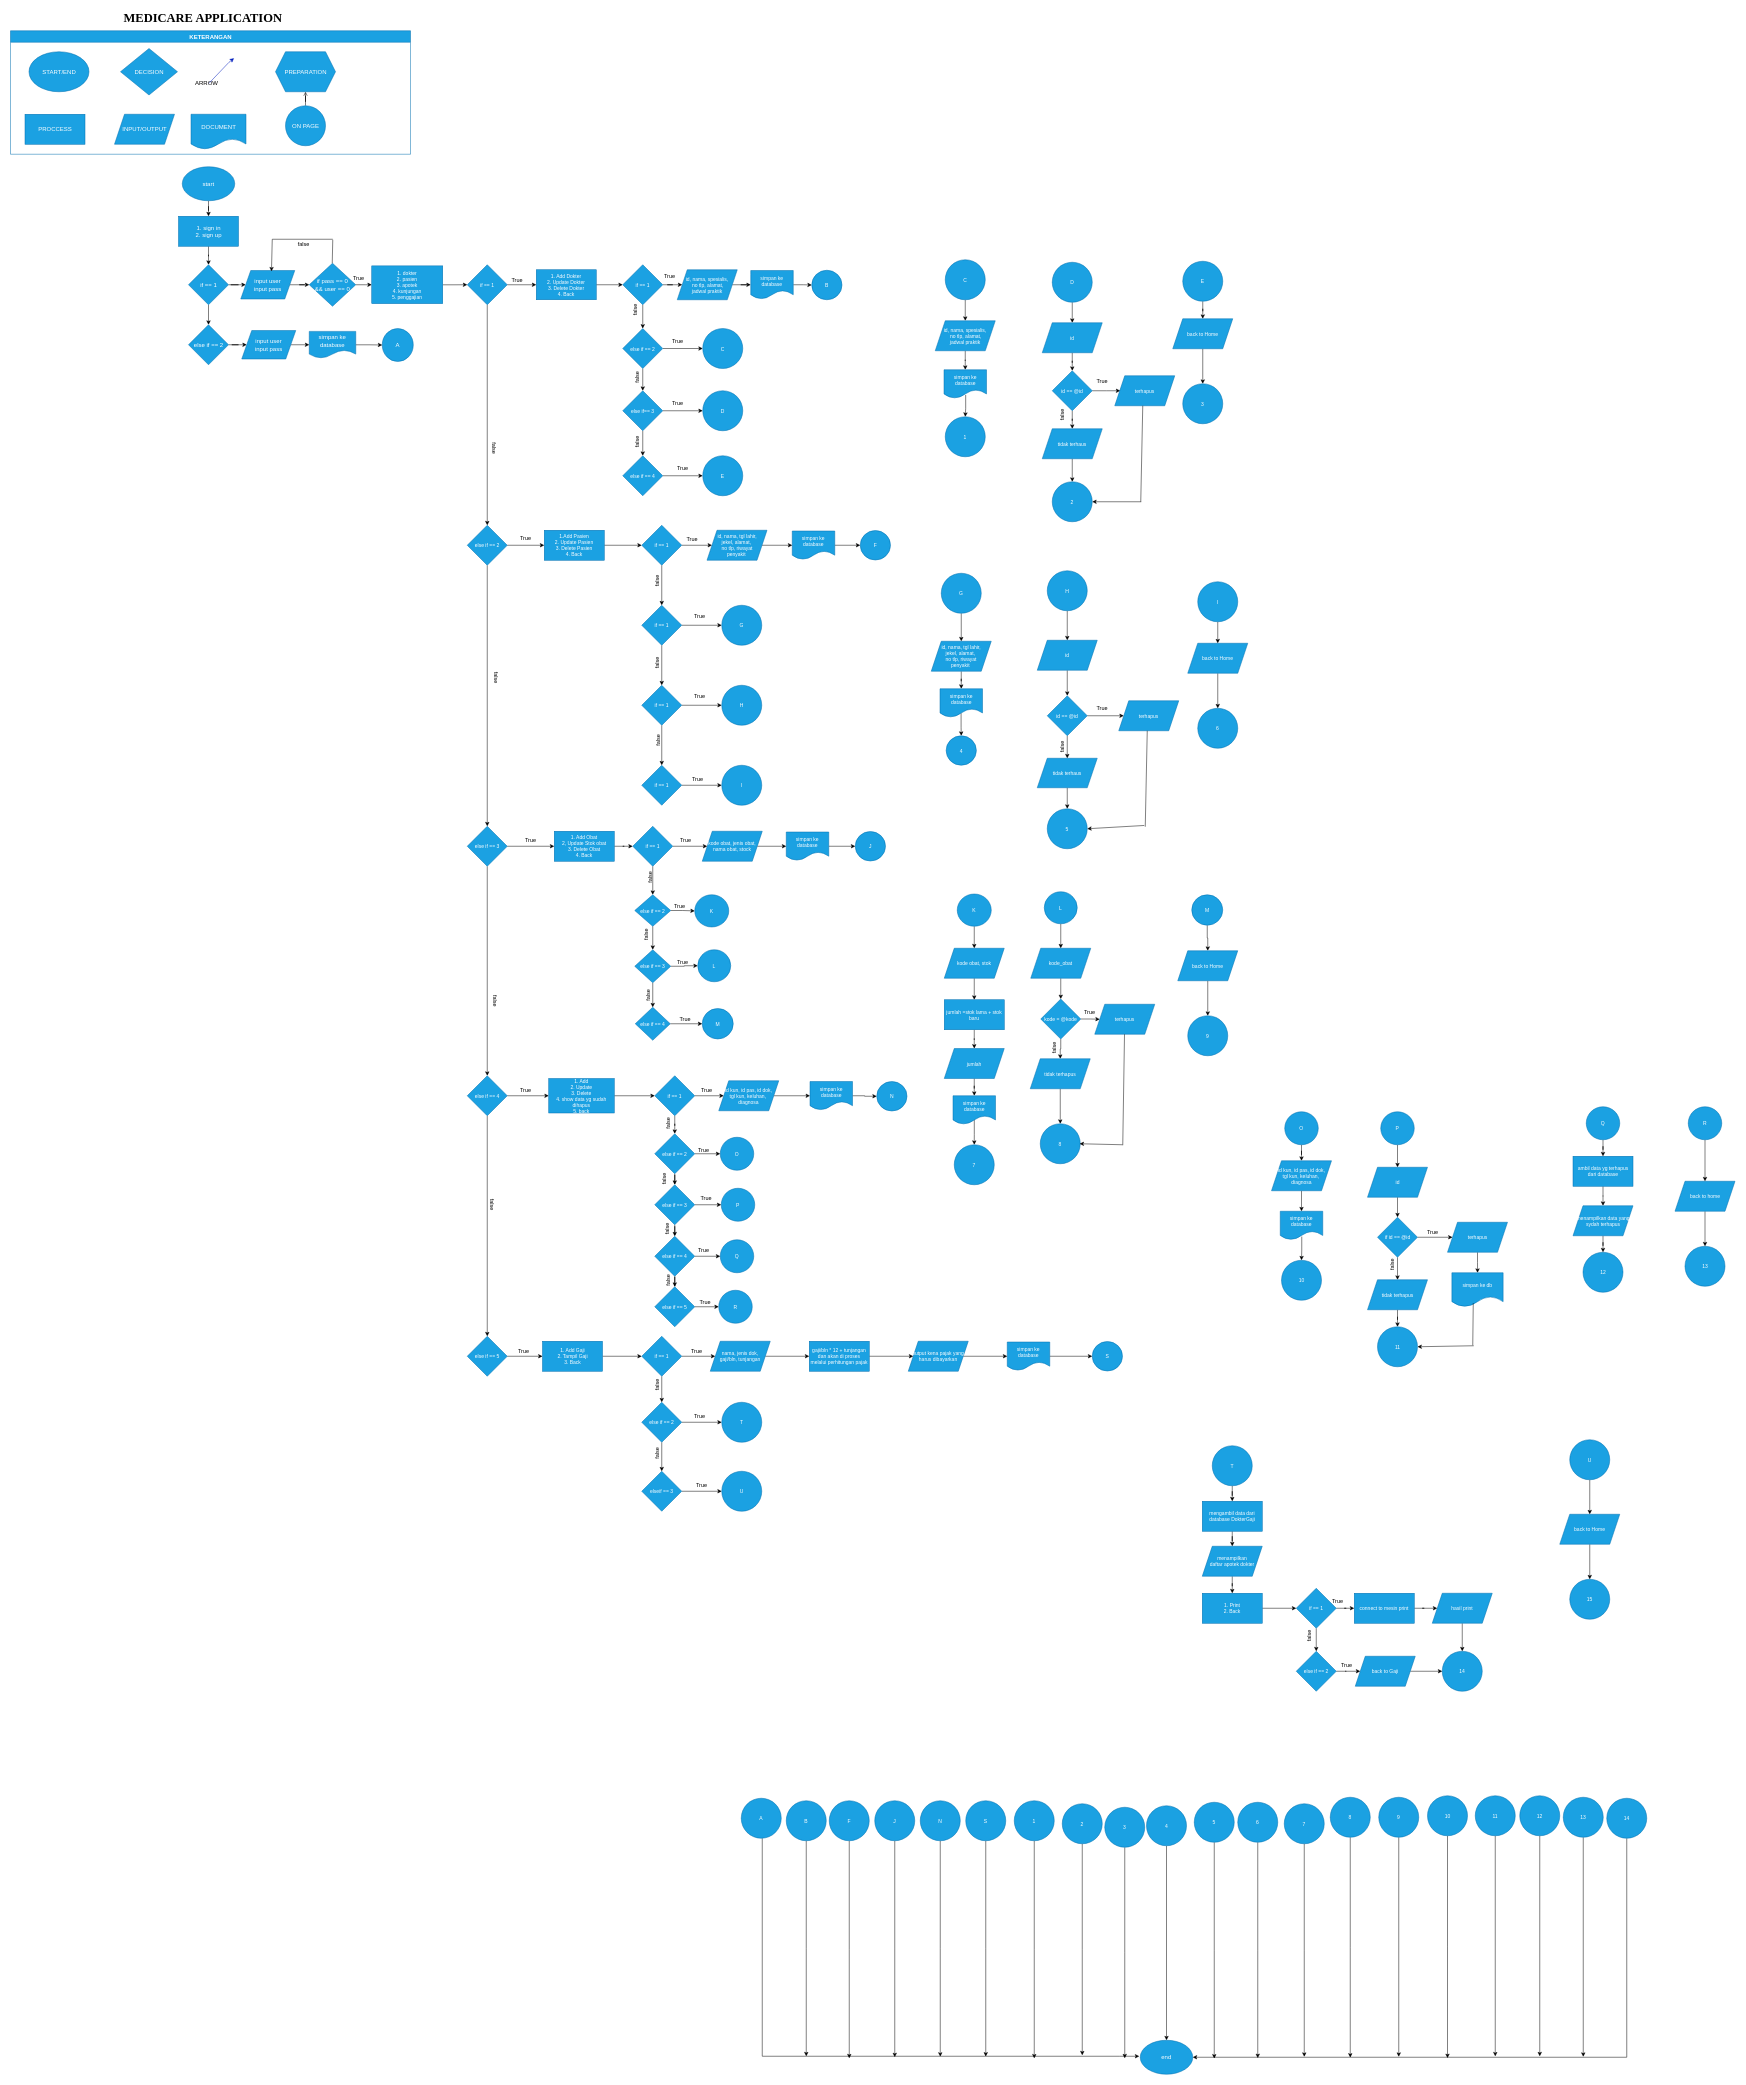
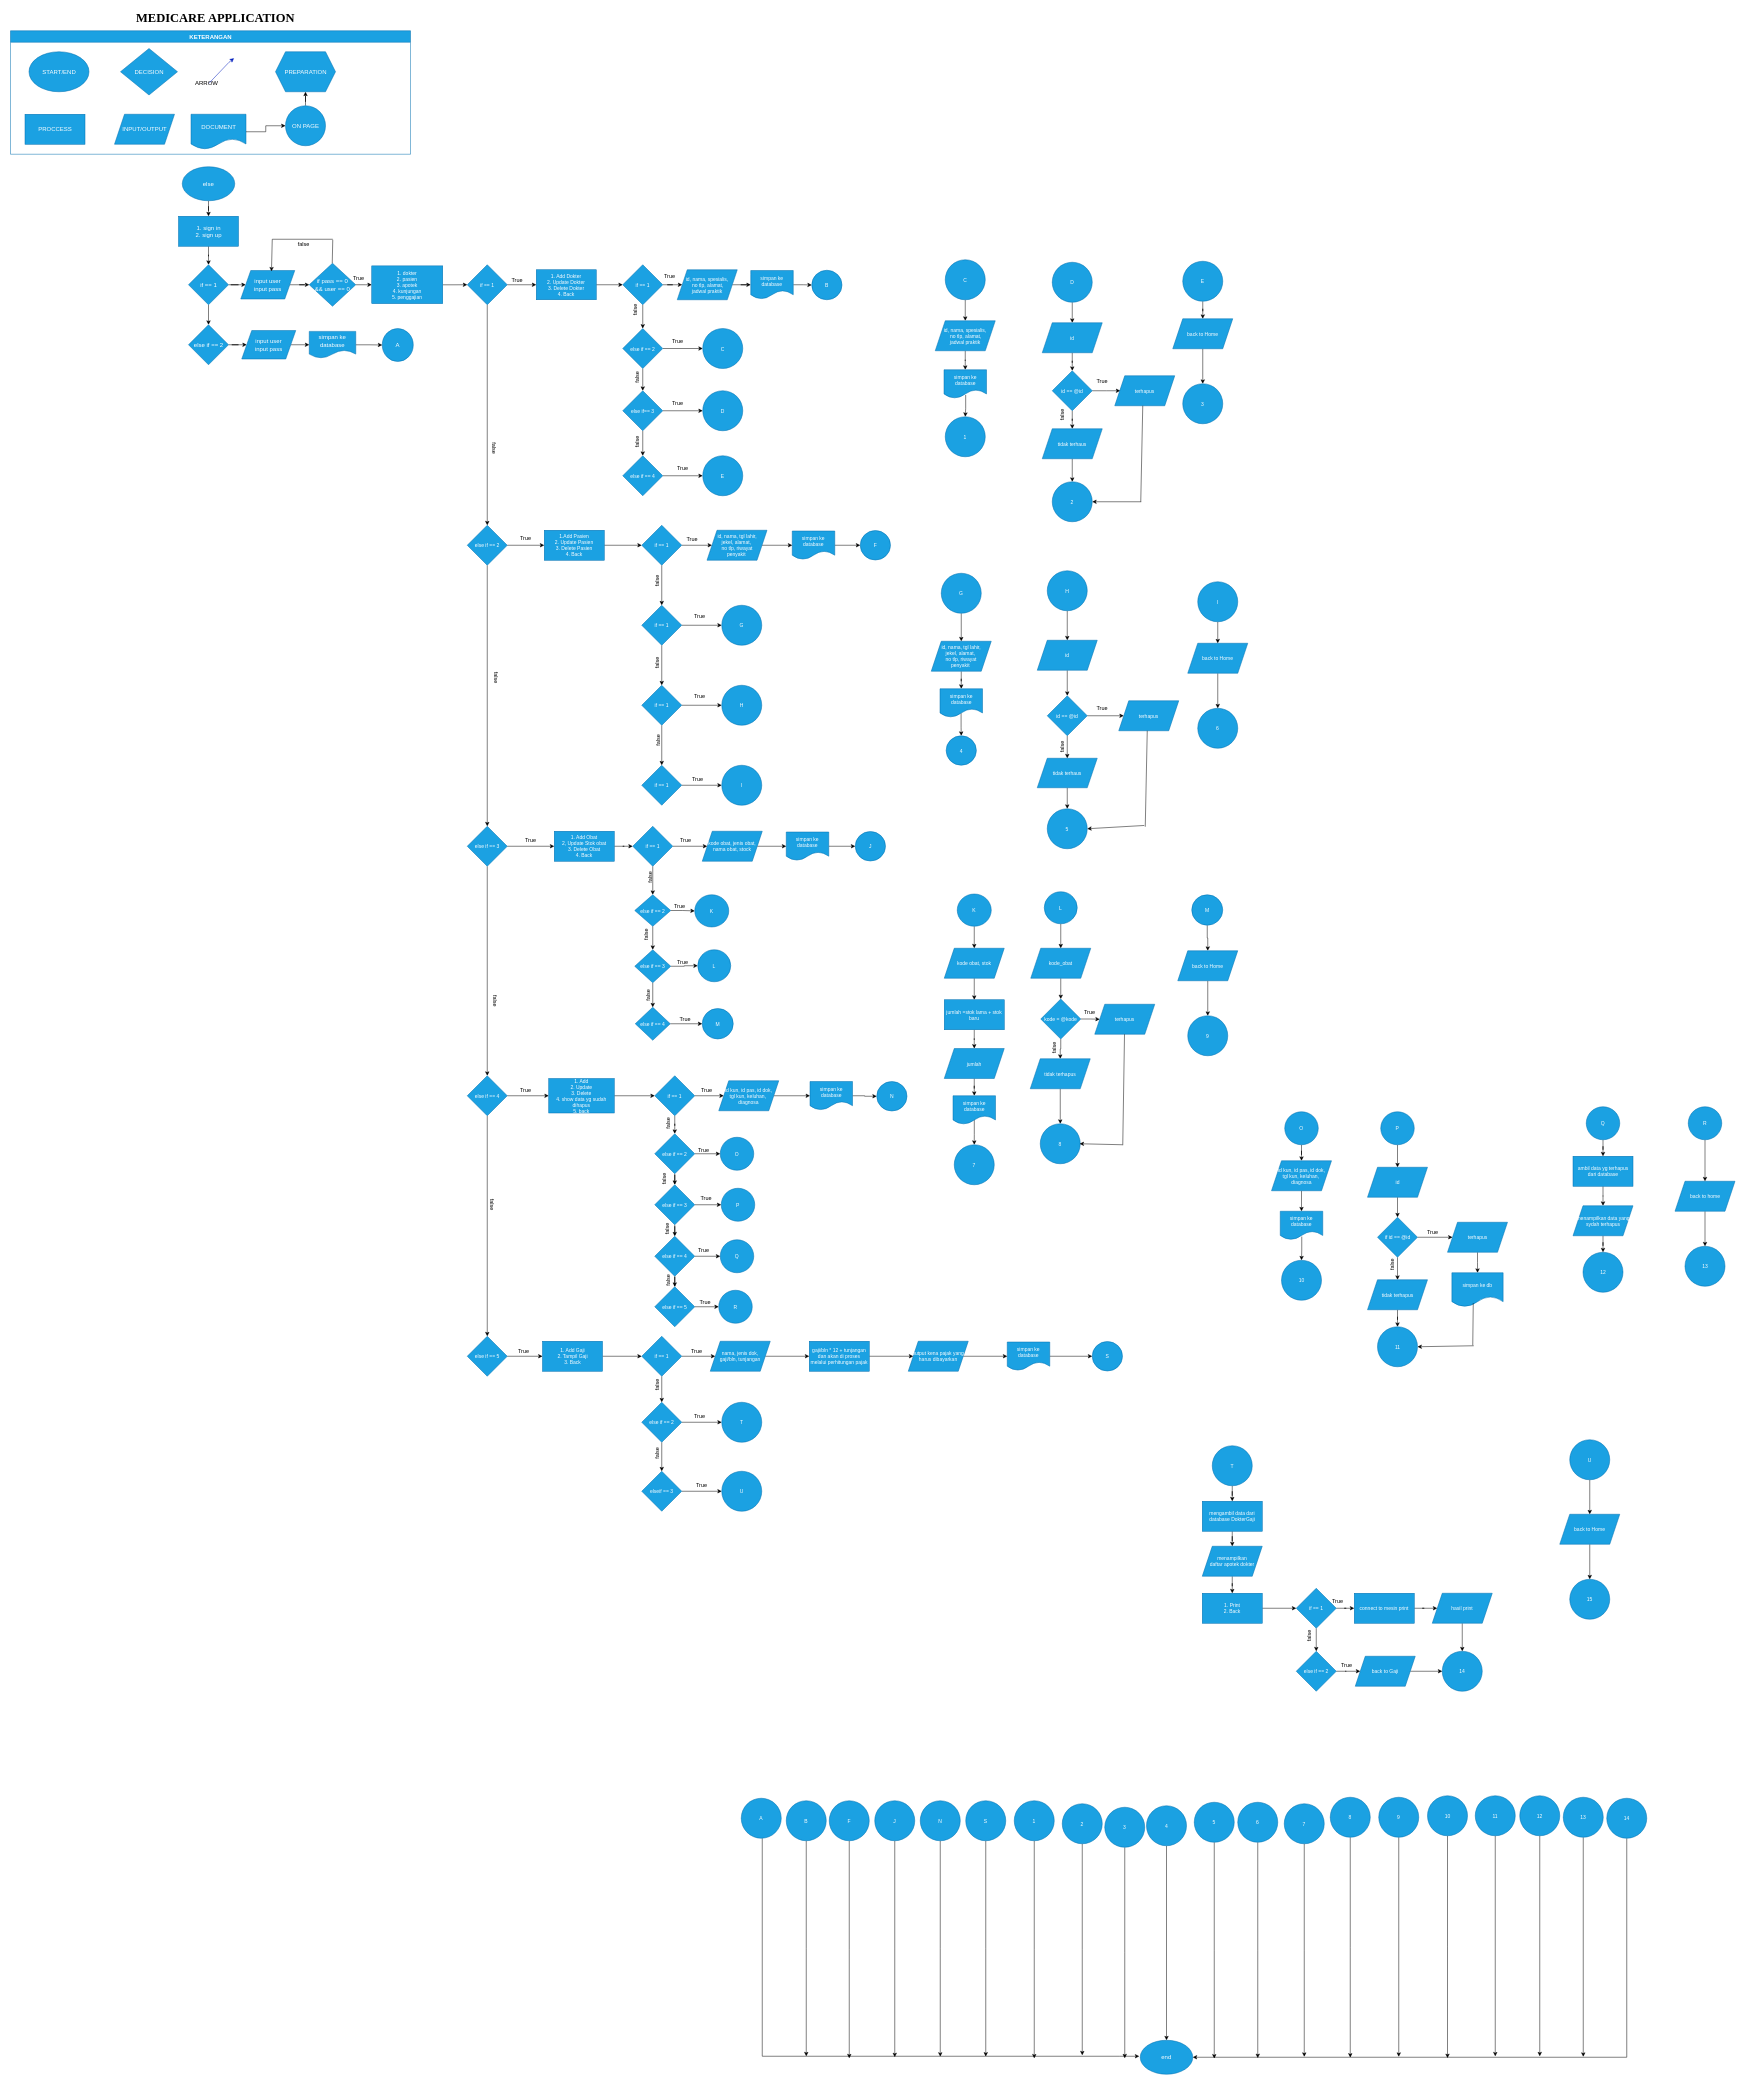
(203, 18) -> (216, 18)
(306, 95) -> (306, 96)
none -> (266, 132)
(209, 184) -> (209, 184)
